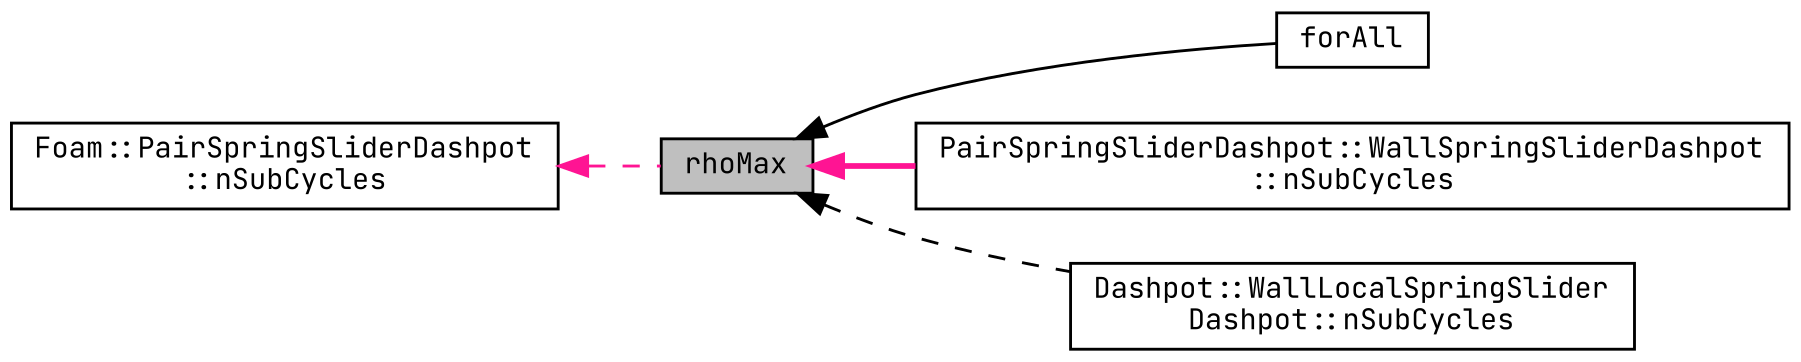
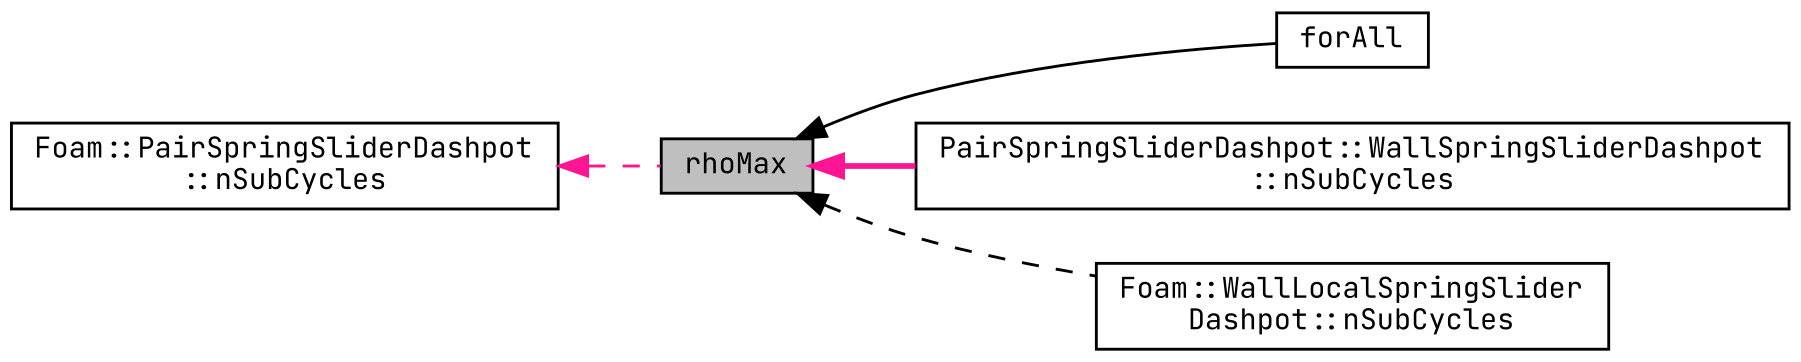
(1353, 306) -> (1353, 306)
